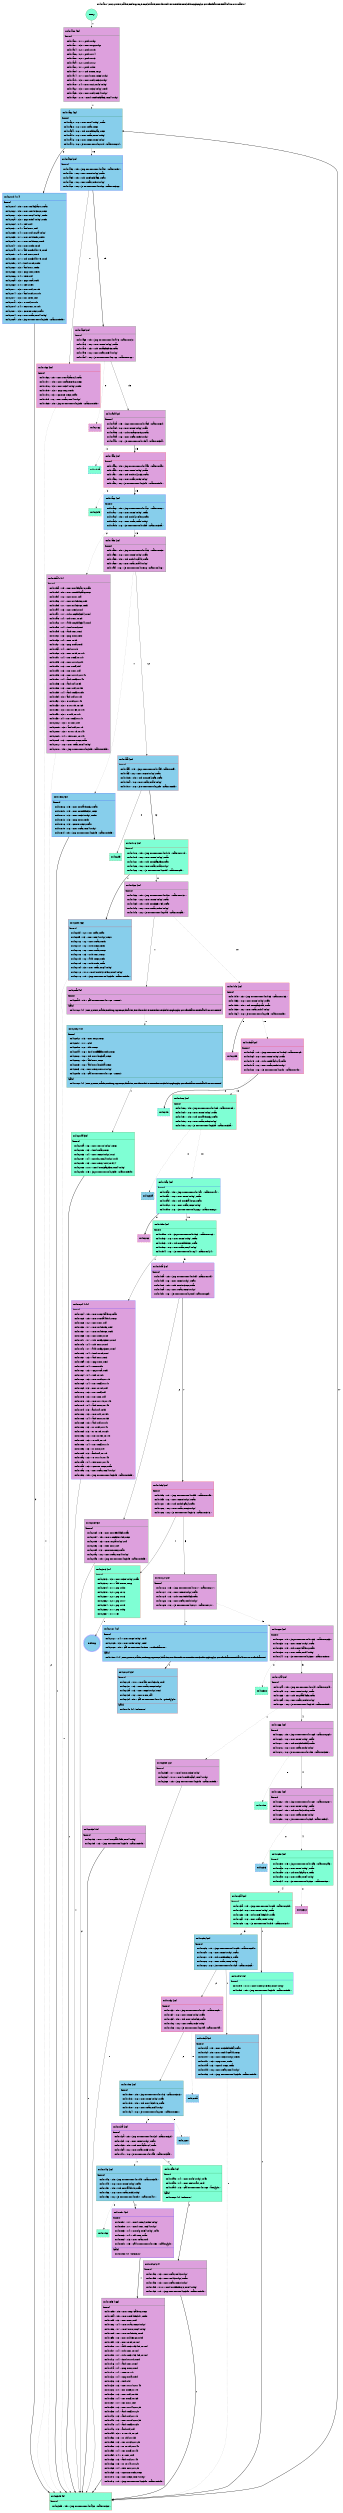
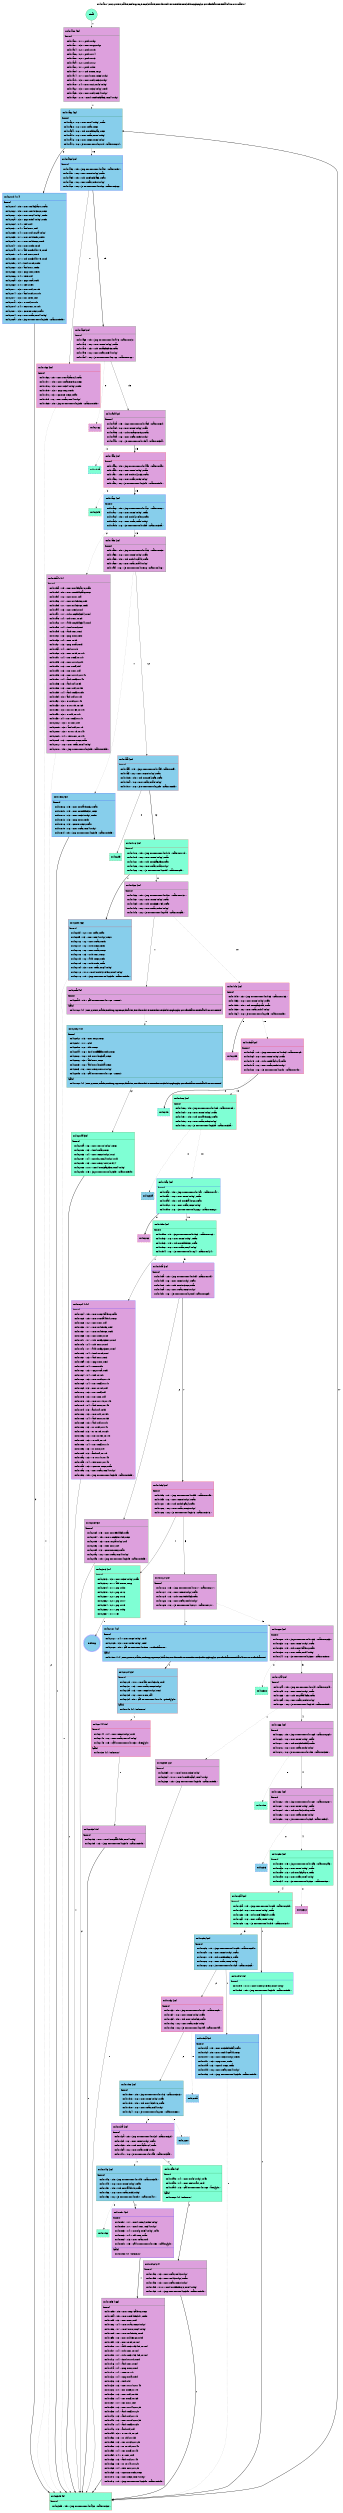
(92, 15) -> (92, 15)
(131, 1091) -> (131, 1091)
none -> (121, 1739)
(227, 2056) -> (227, 2056)
